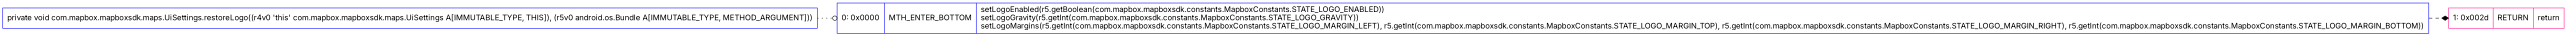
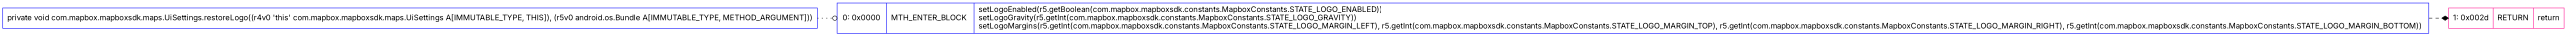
(930, 18) -> (929, 18)
